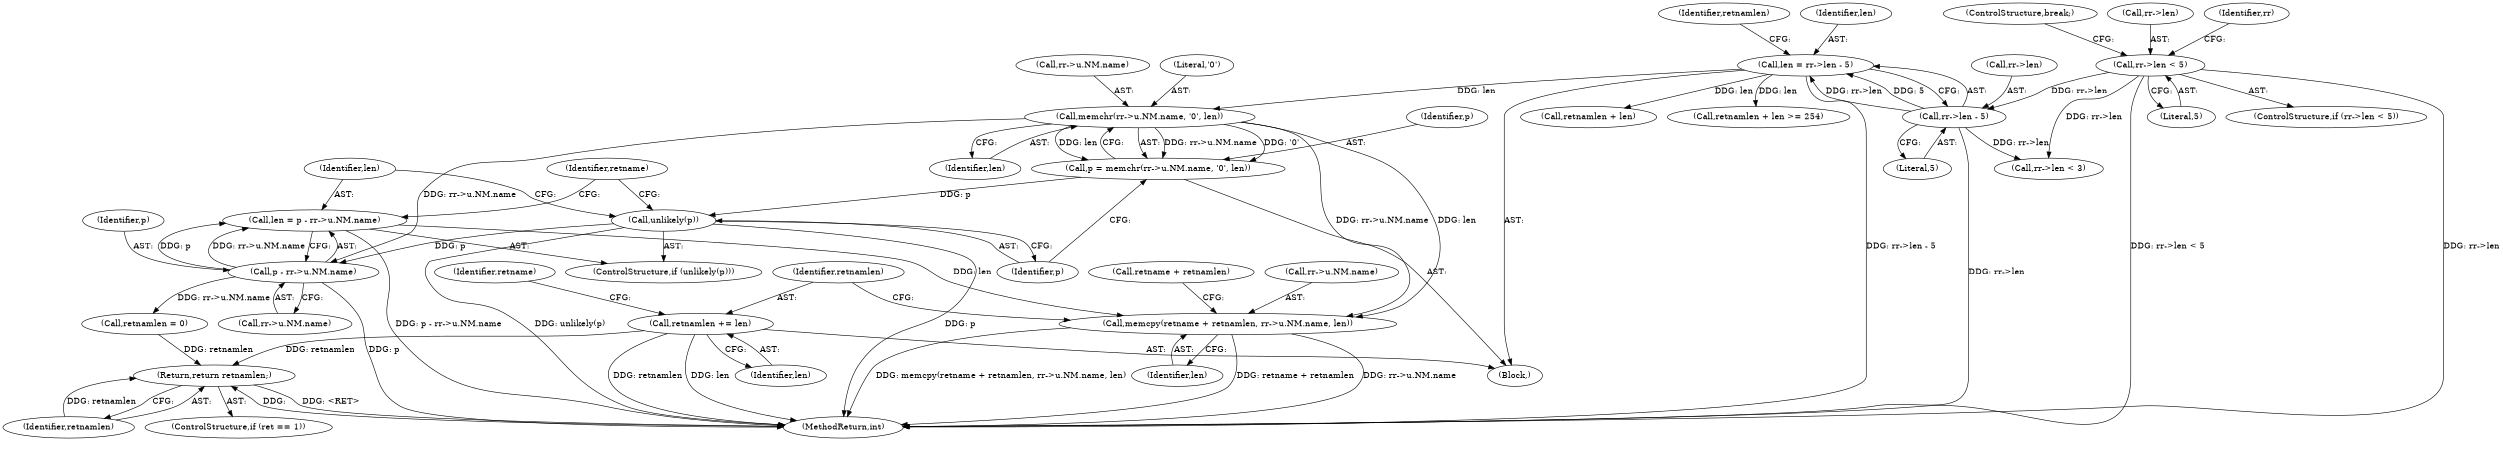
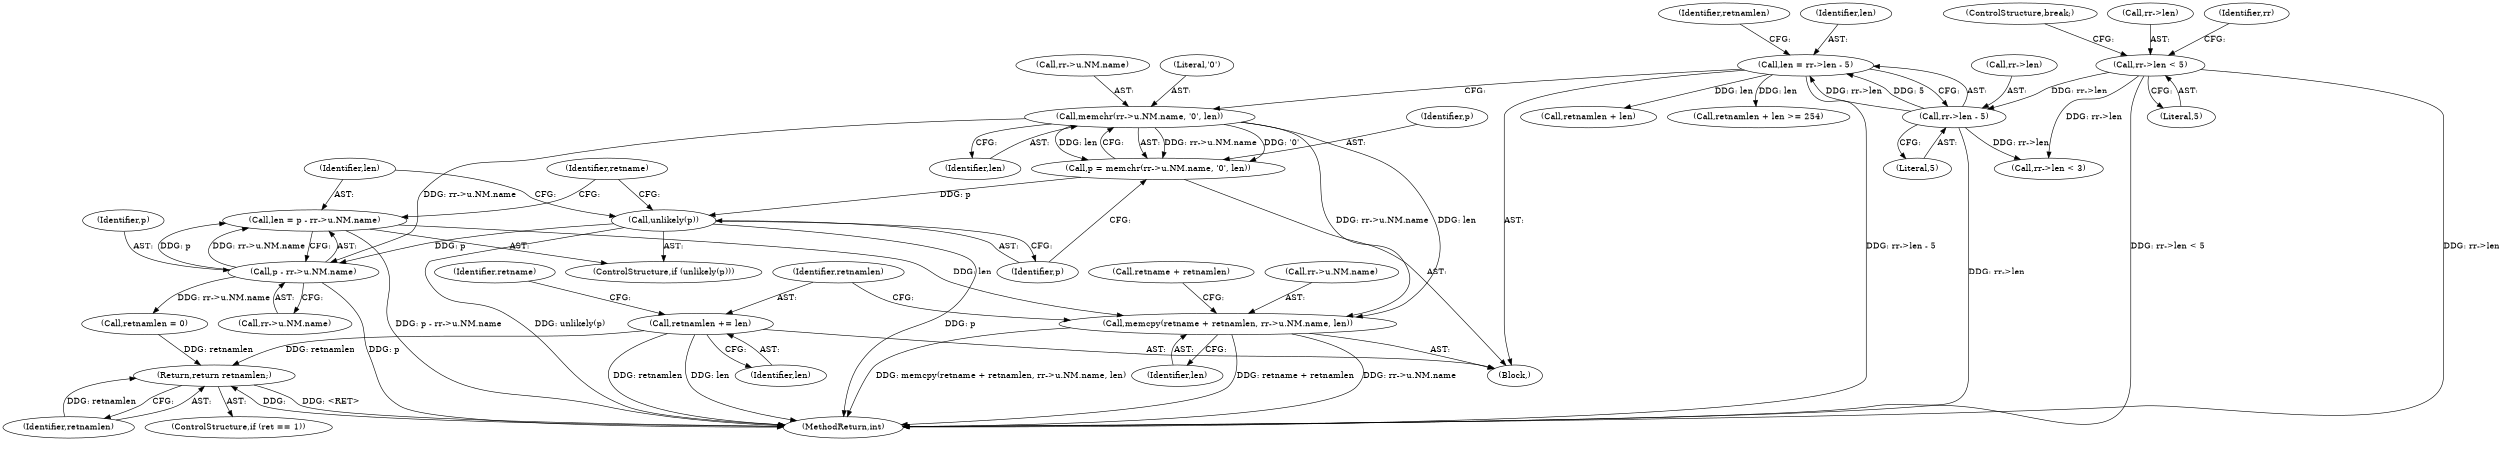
(1477, 91) -> (1477, 91)
(2326, 117) -> none
none -> (1399, 347)
